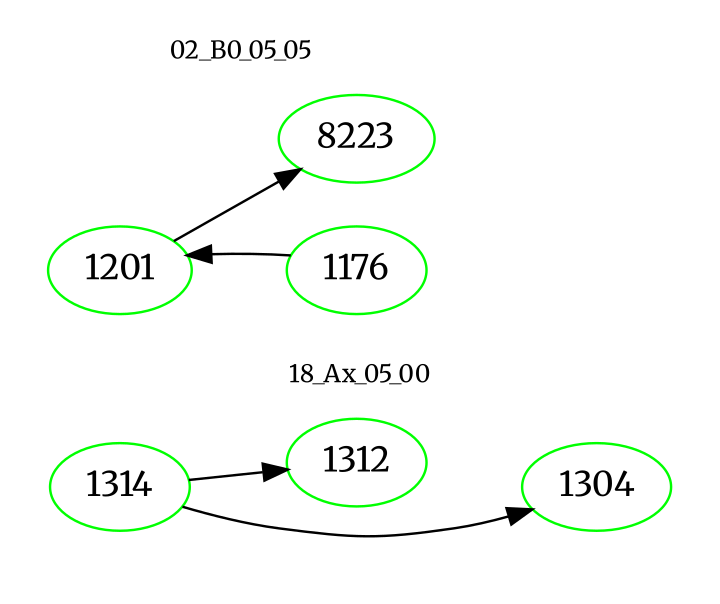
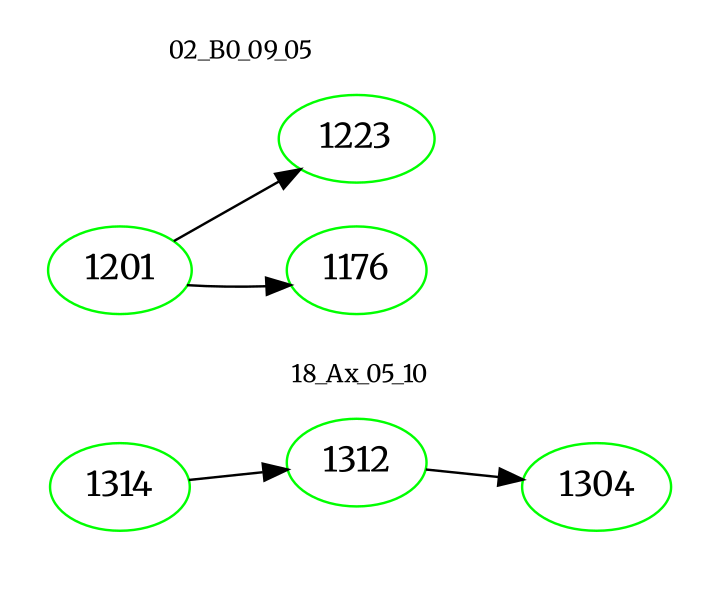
(242, 52) -> (242, 52)
(357, 139) -> (357, 139)
(251, 254) -> (227, 287)
(361, 376) -> (361, 376)
(345, 535) -> (462, 473)
